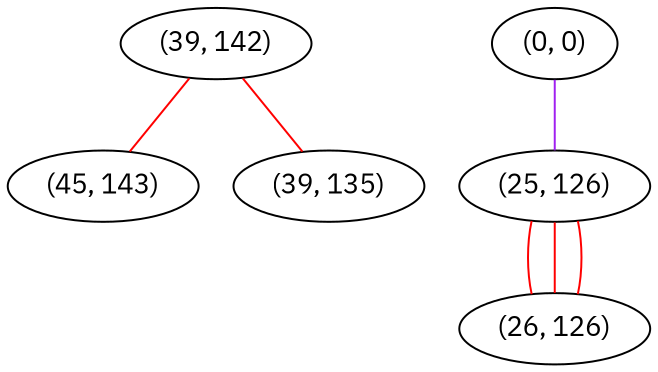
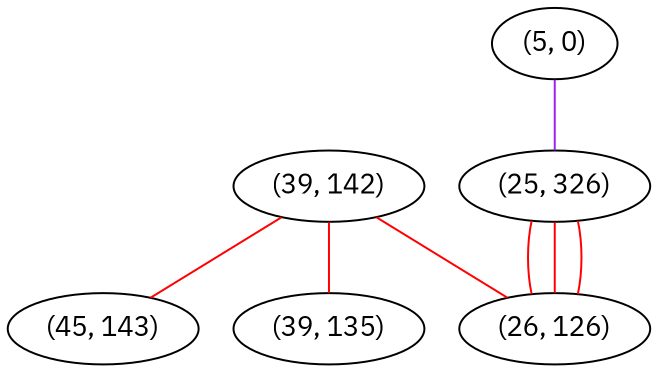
(555, 44) -> (555, 44)
(555, 186) -> (555, 186)
none -> (442, 257)
